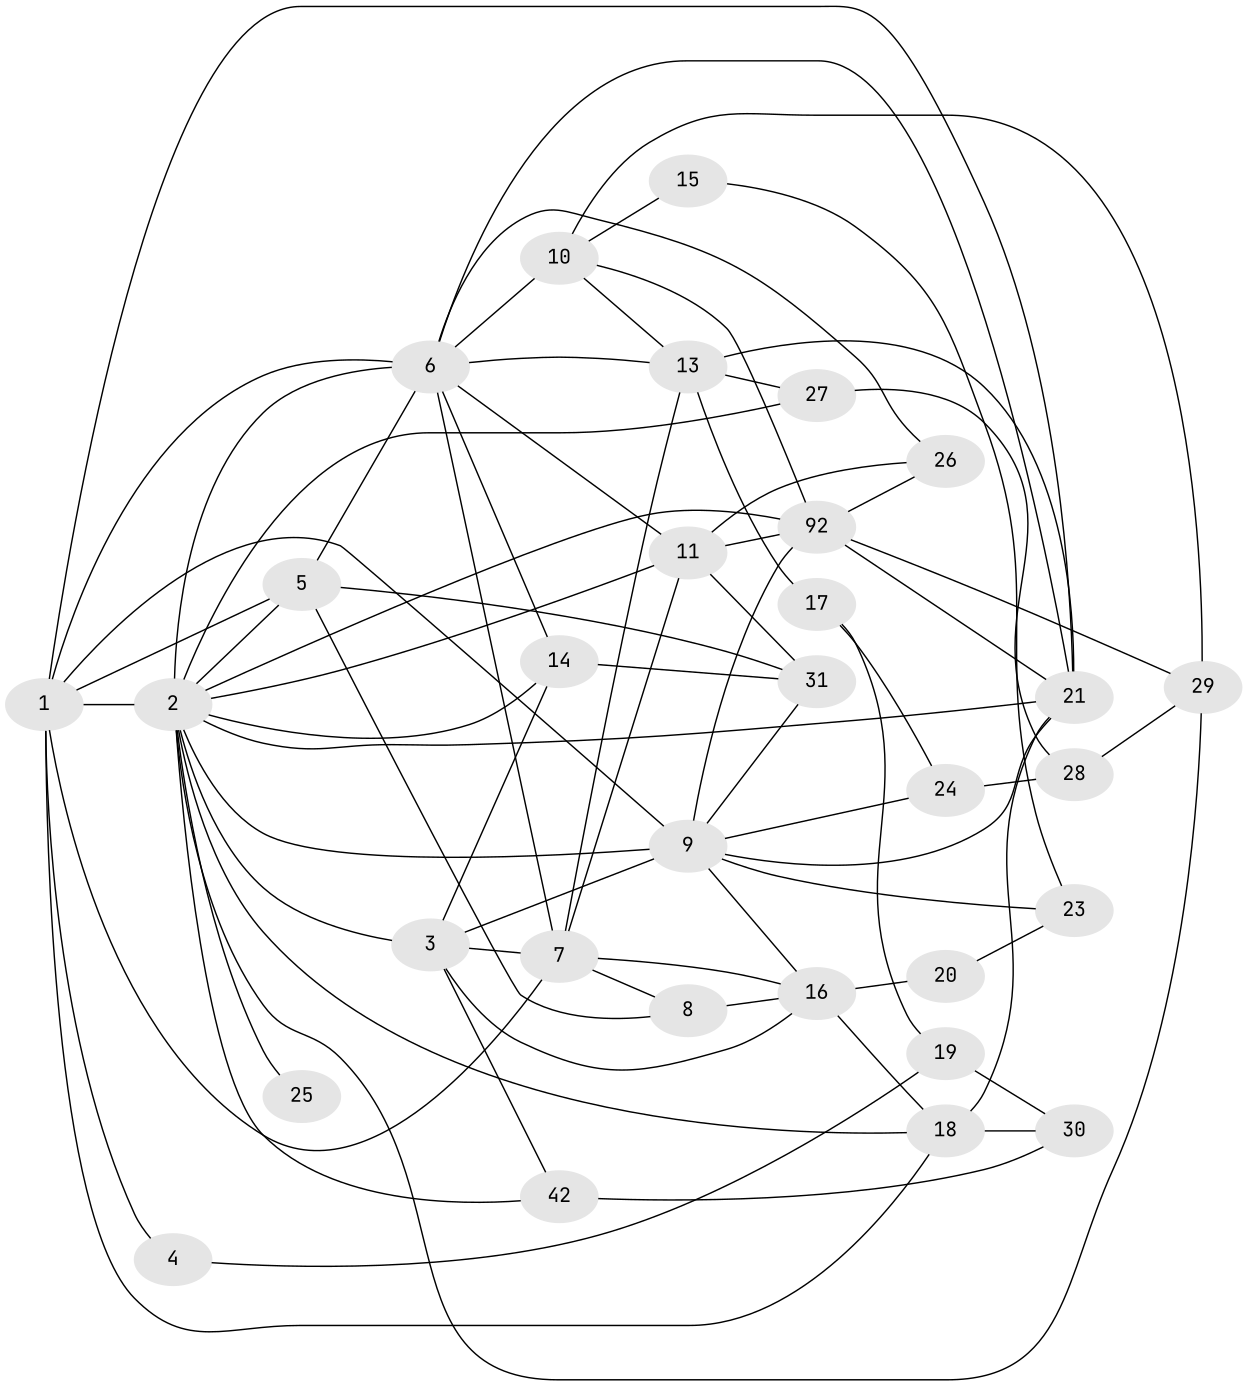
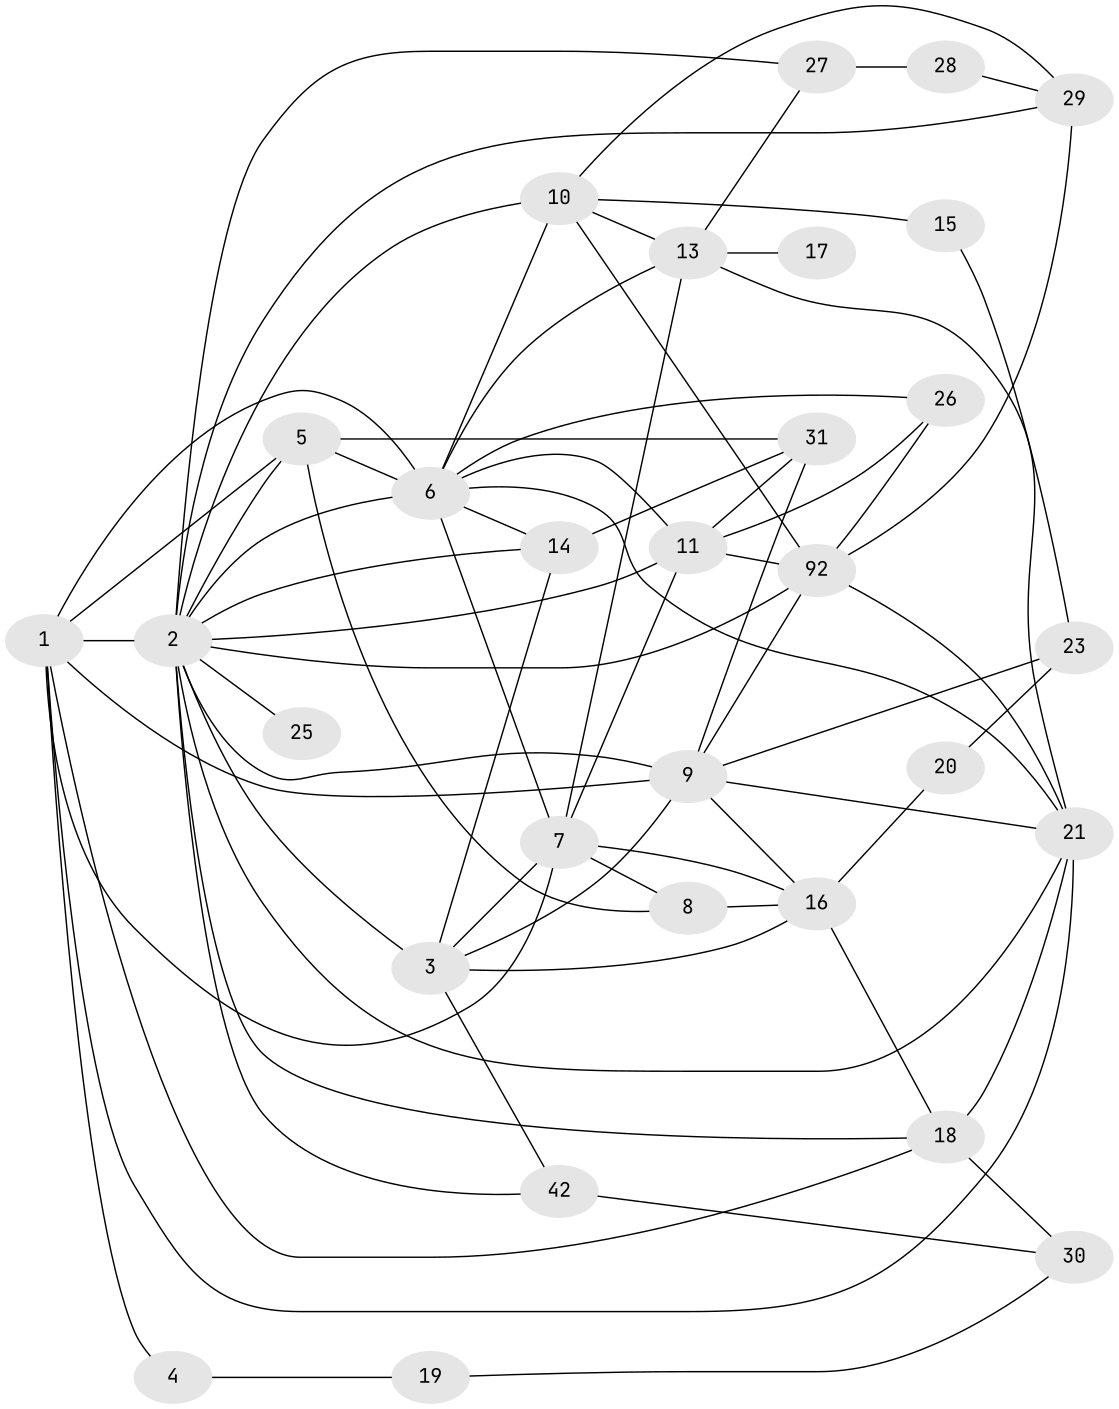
none -> (290, 353)
(946, 790) -> none
(881, 829) -> none
